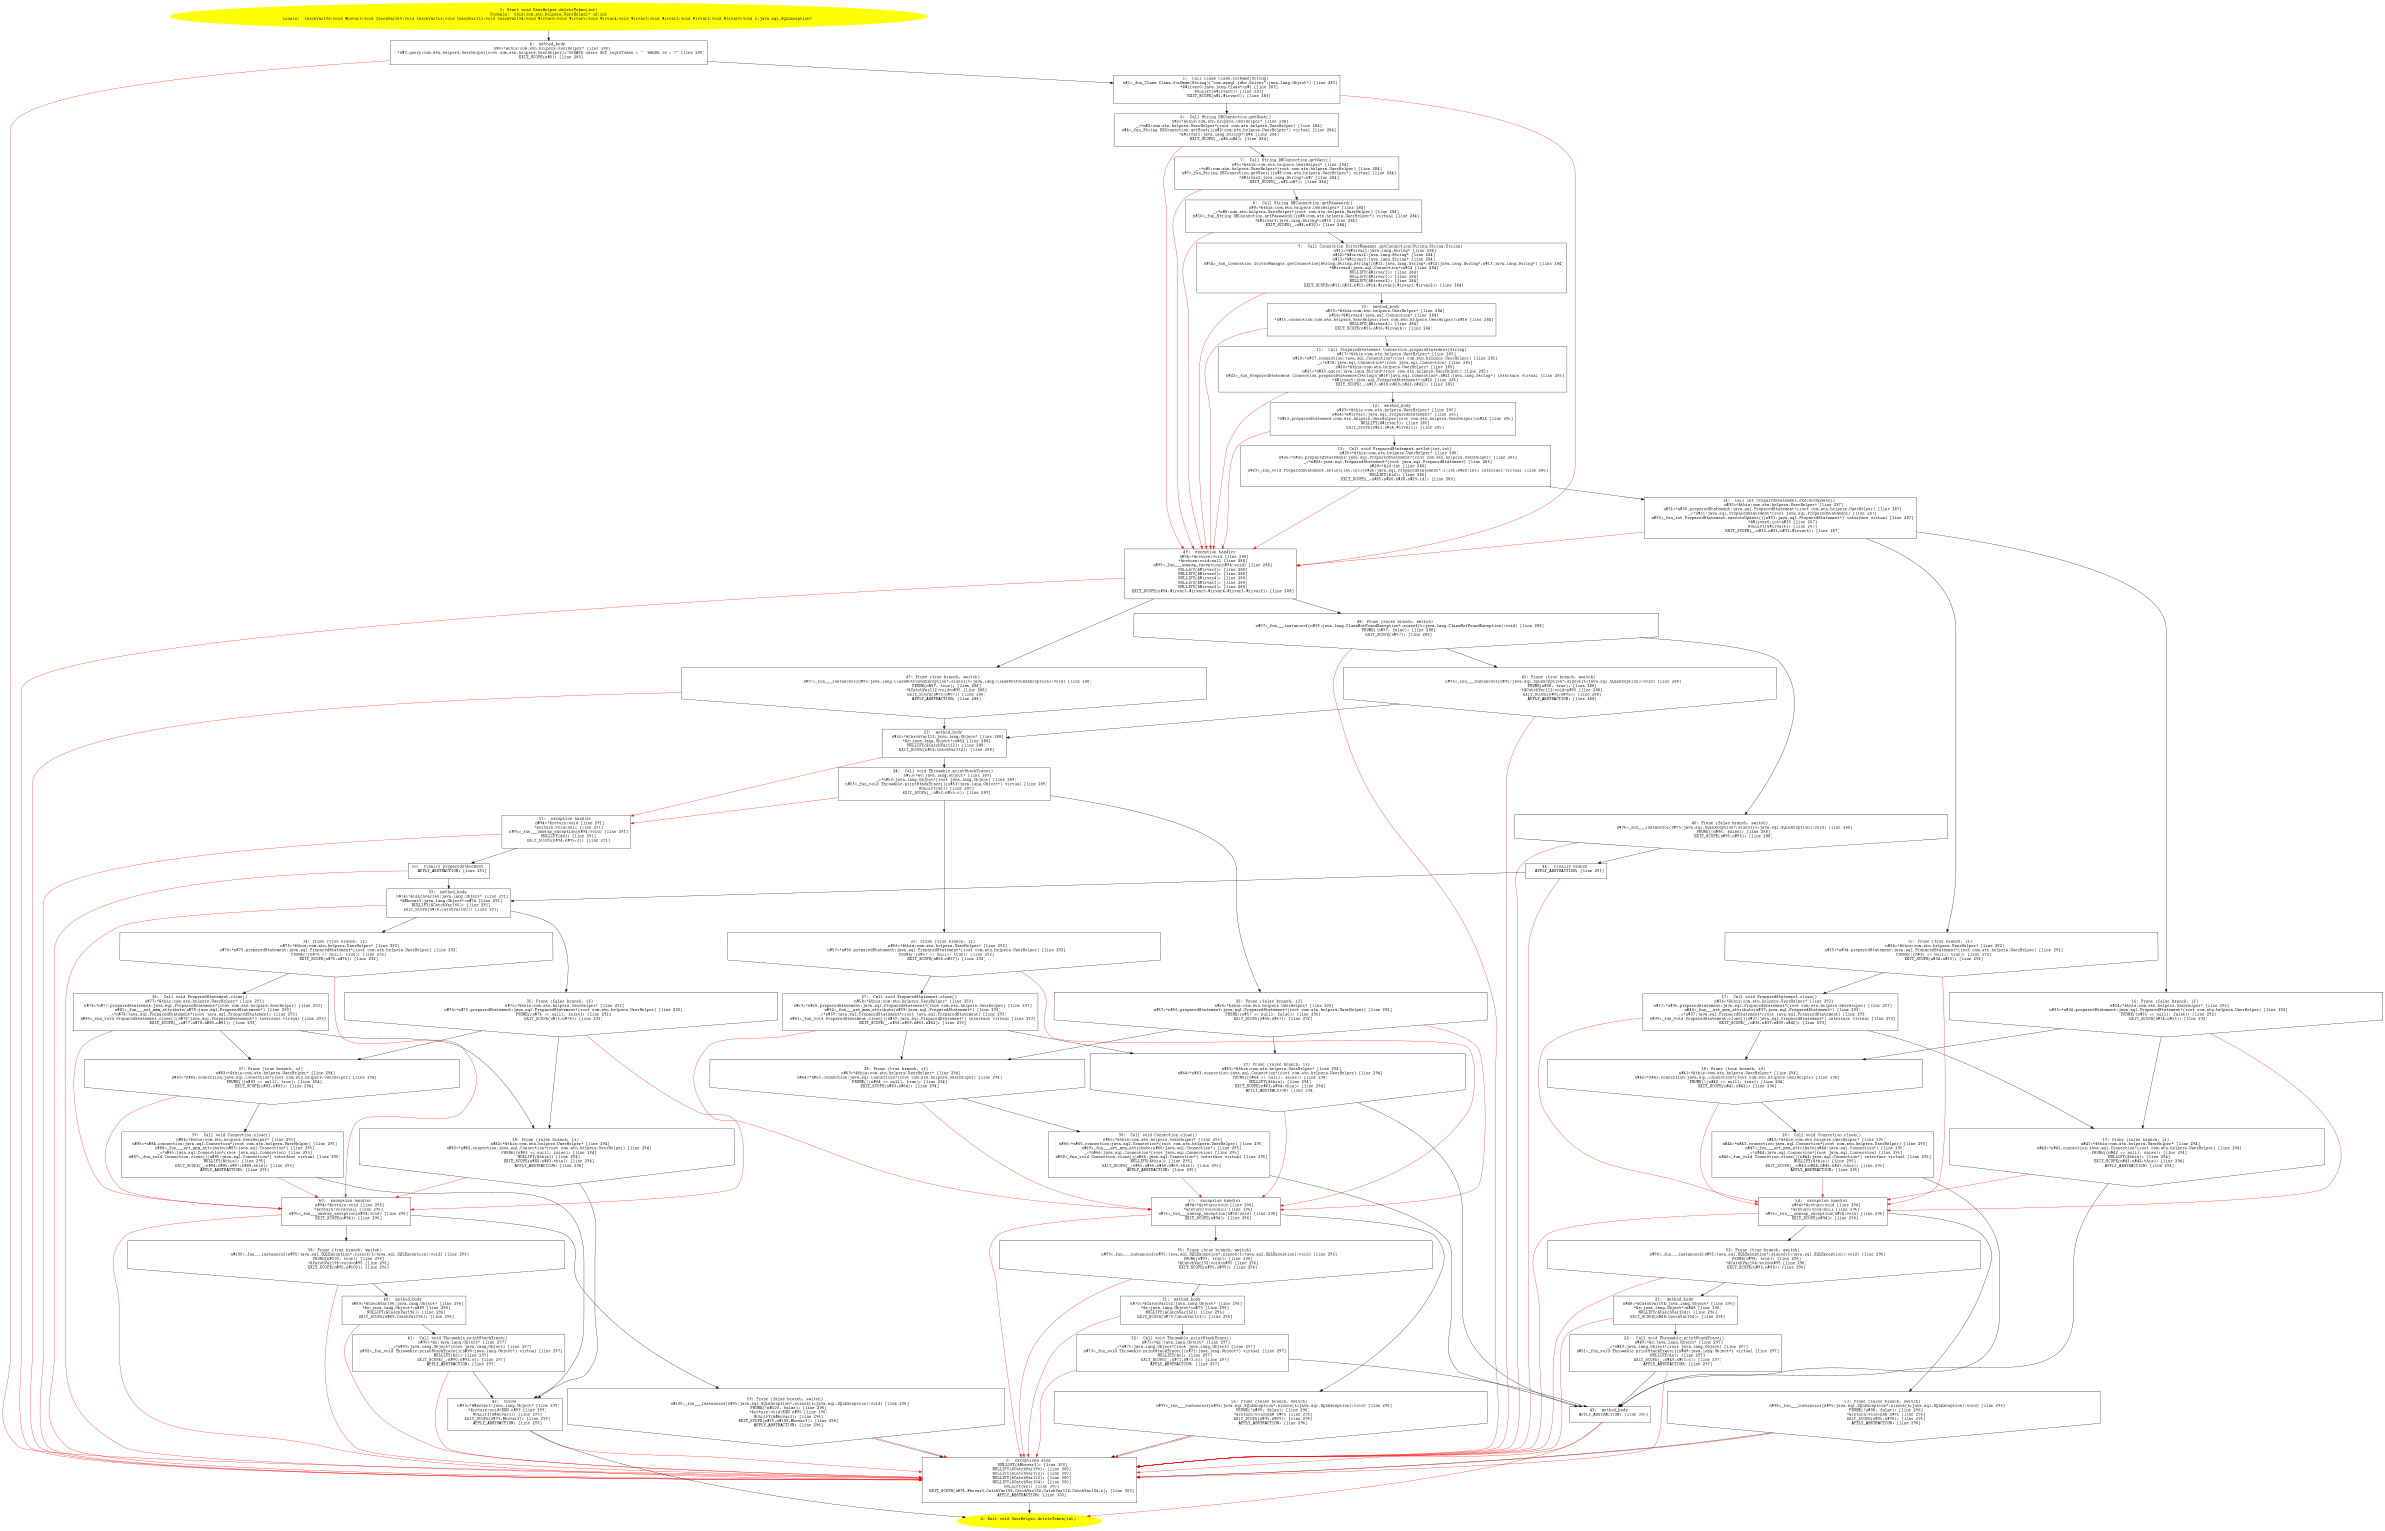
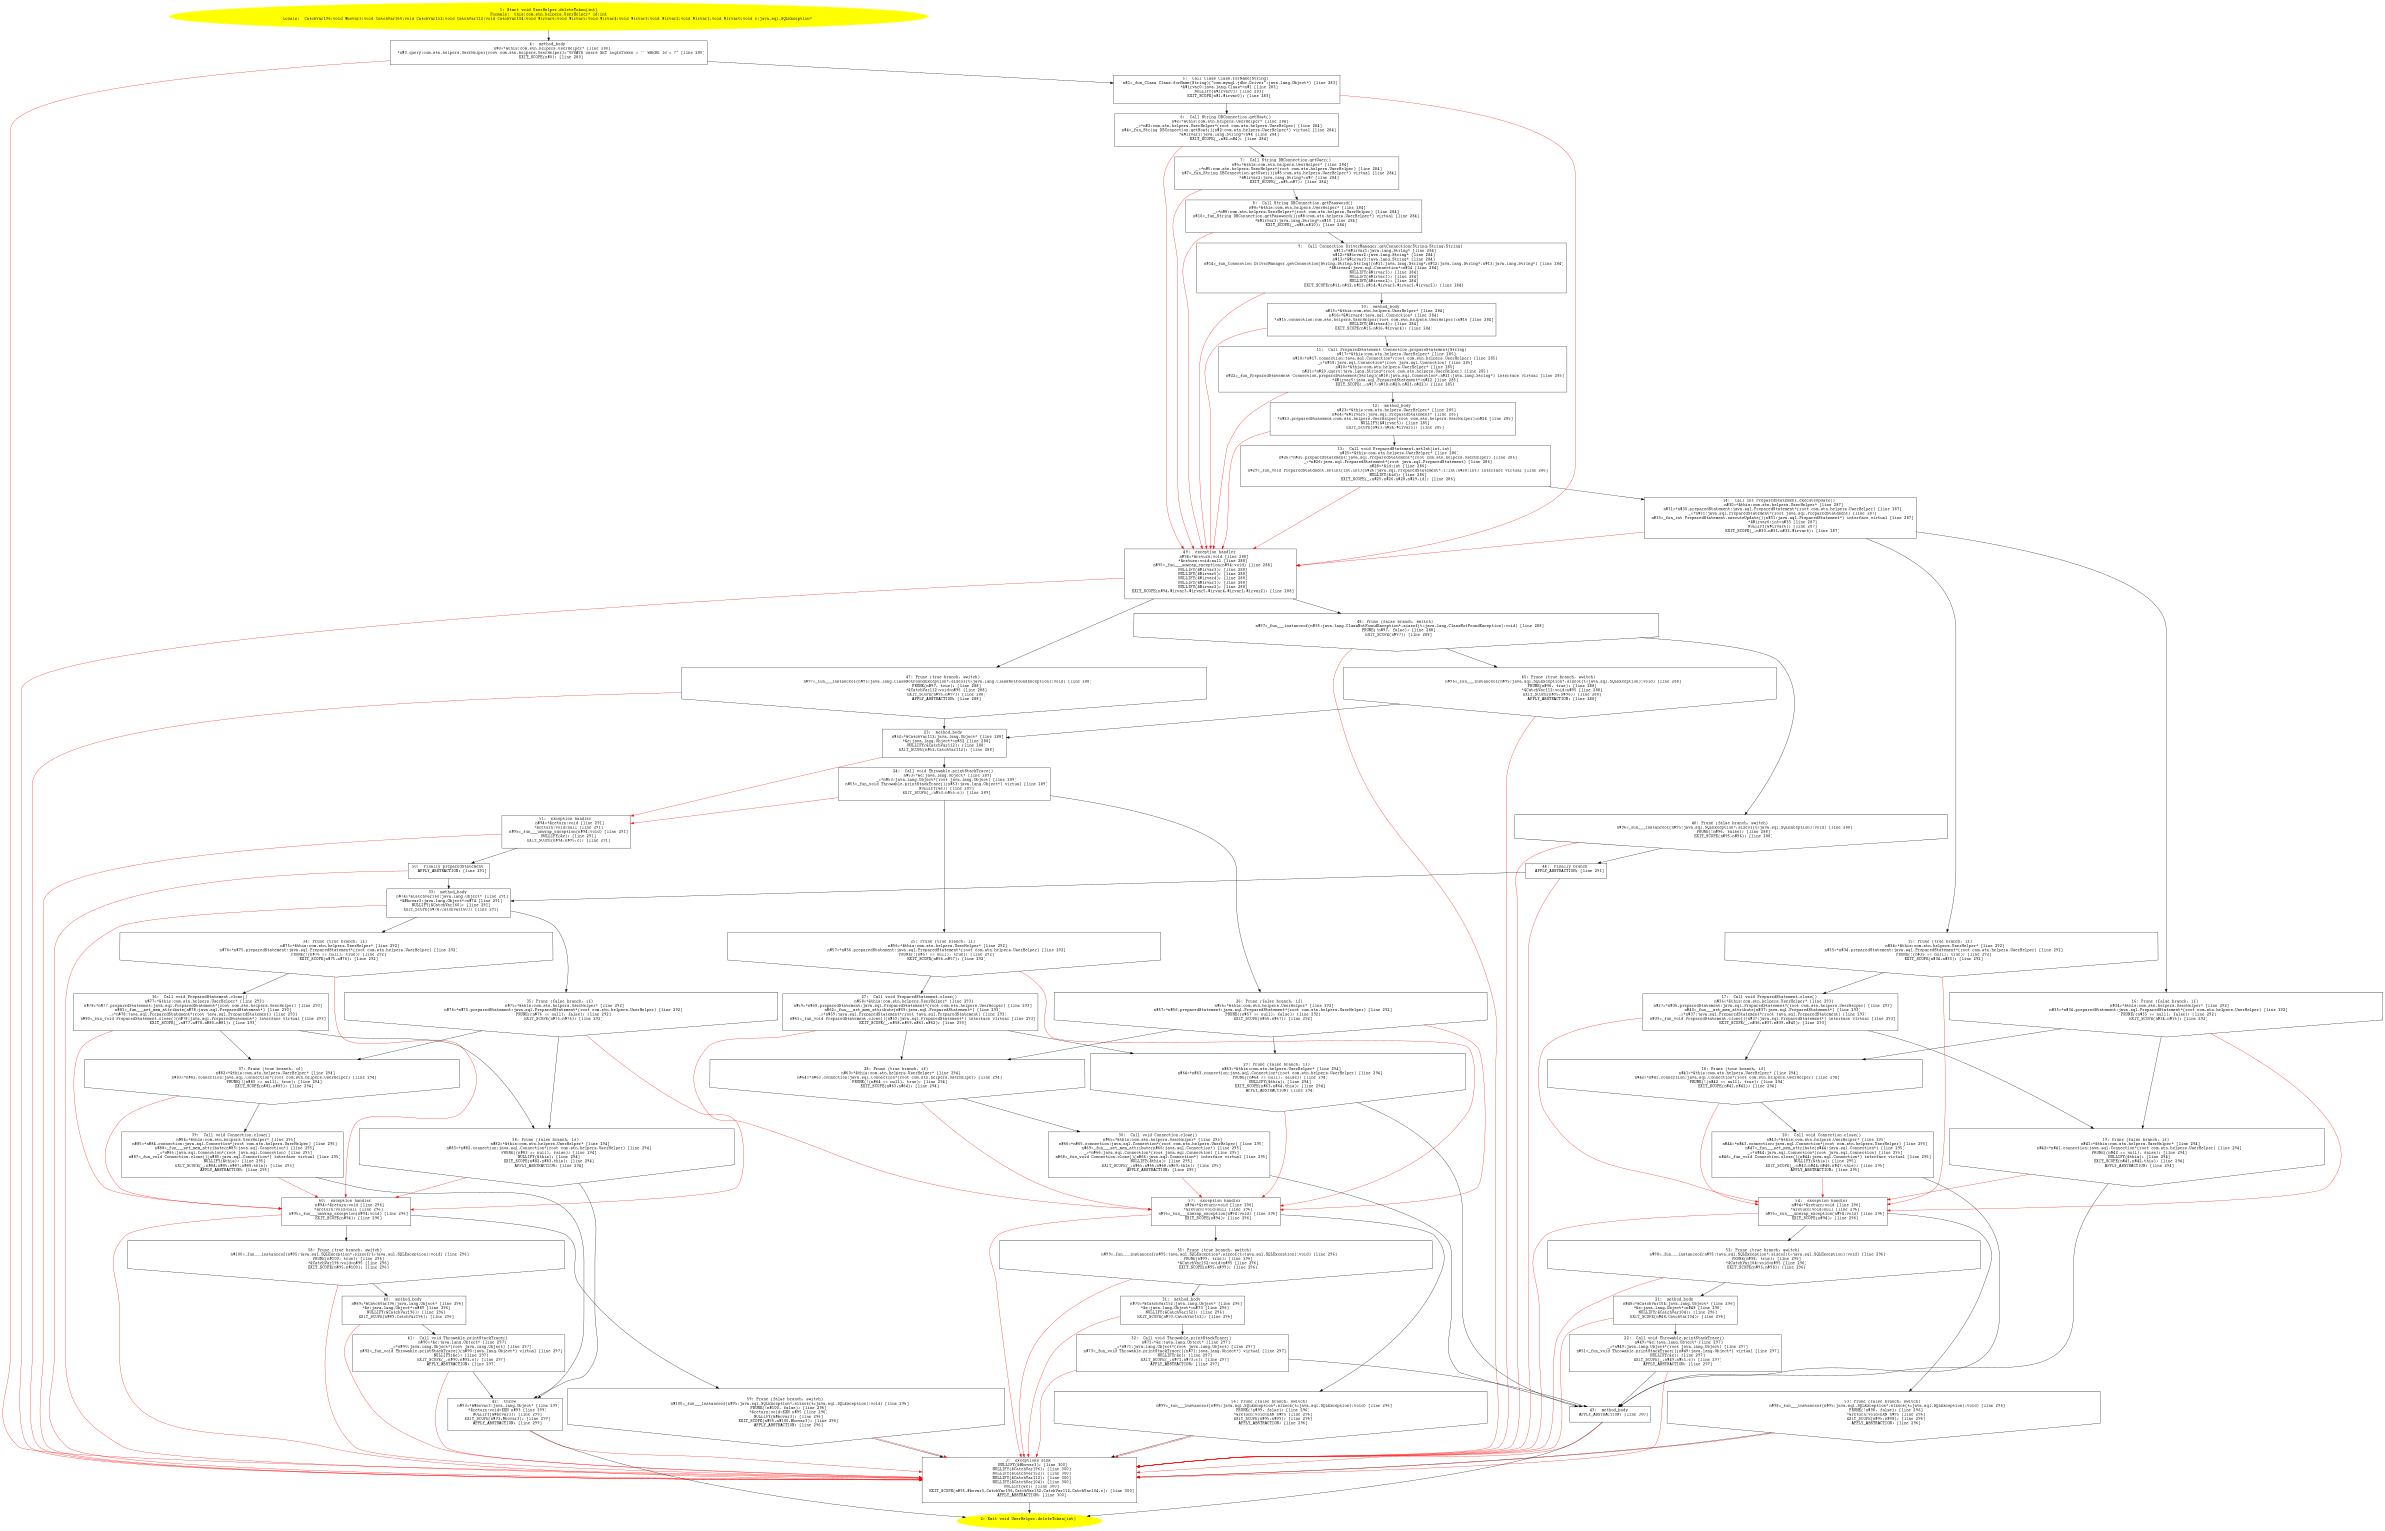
(1352, 1489) -> (1352, 1489)
